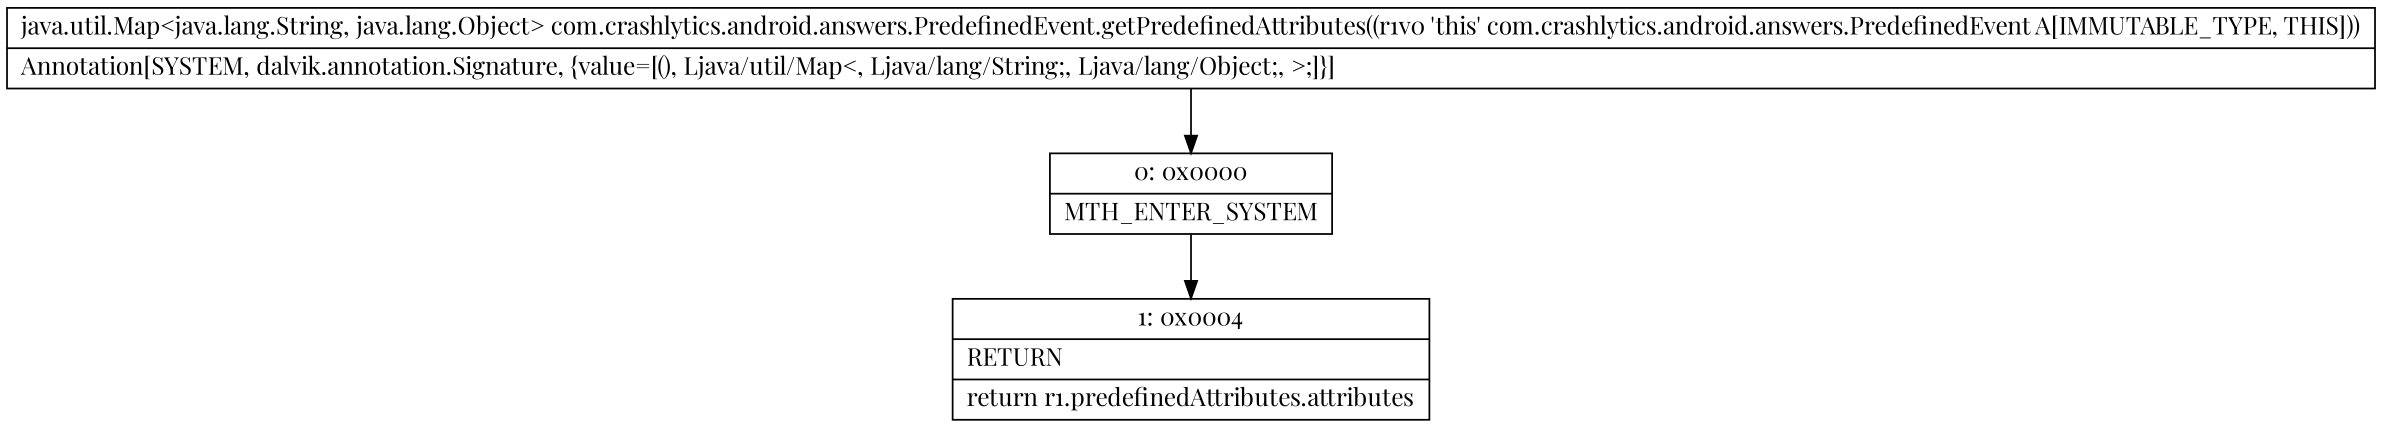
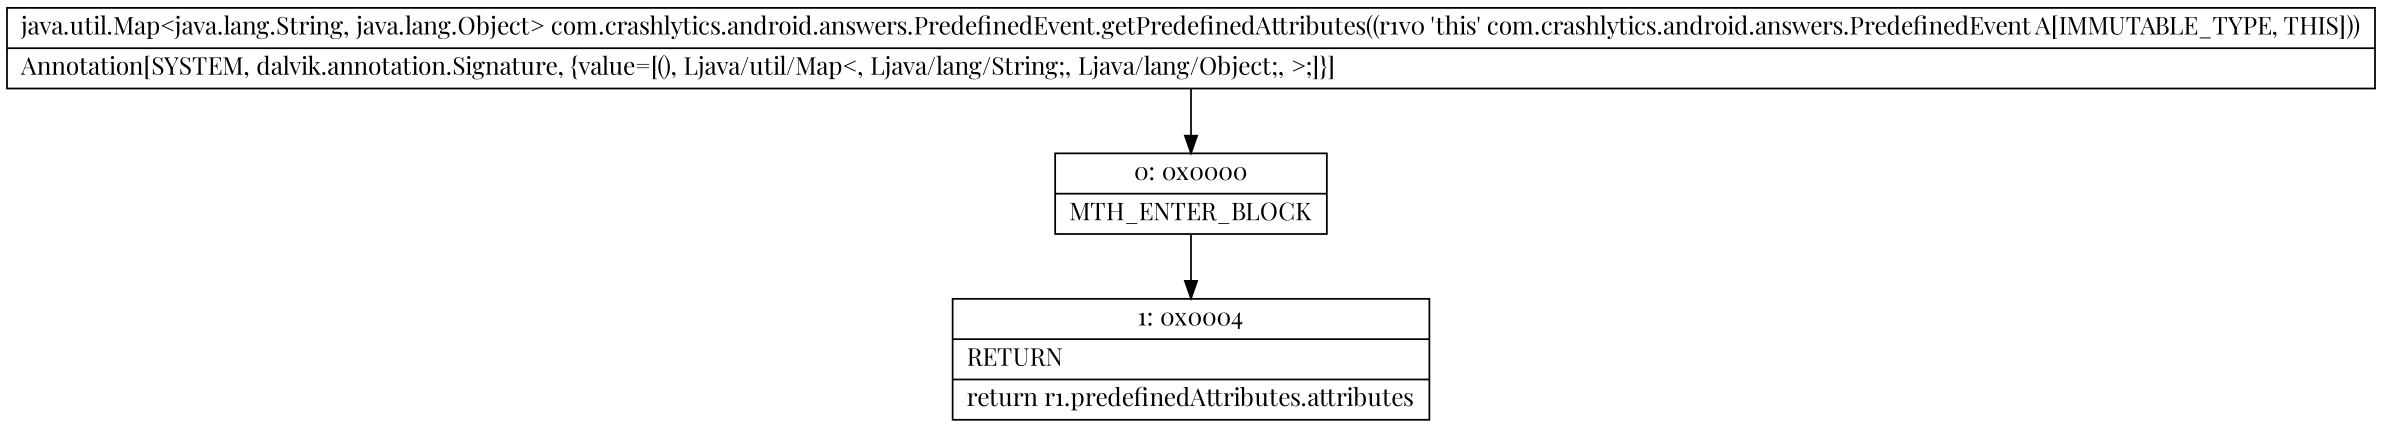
(1191, 213) -> (1191, 213)
